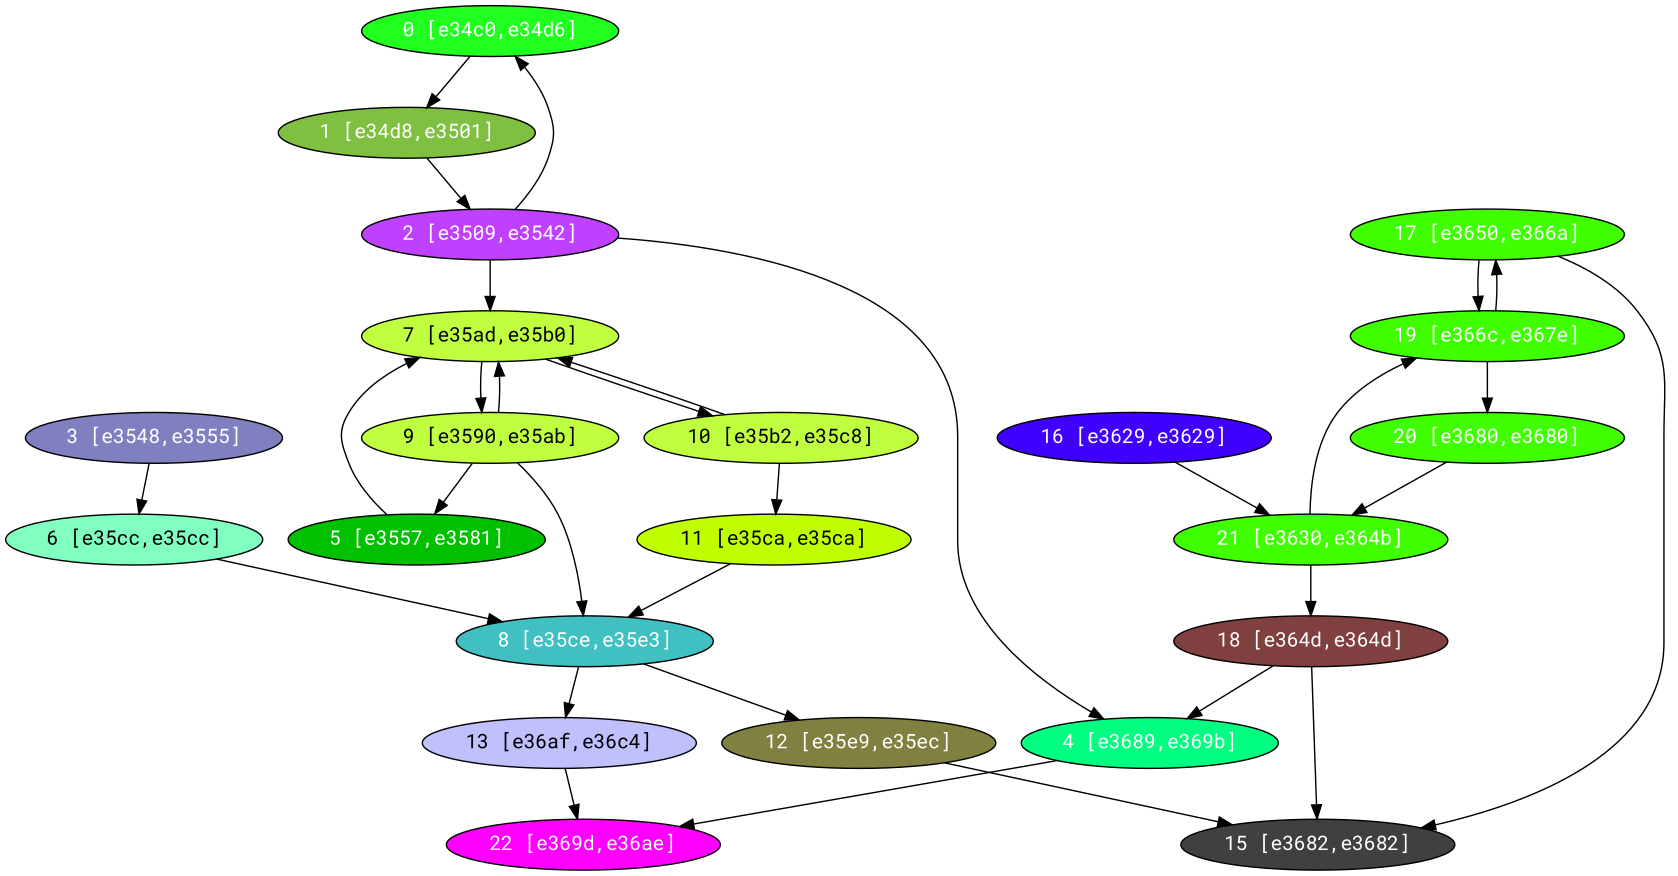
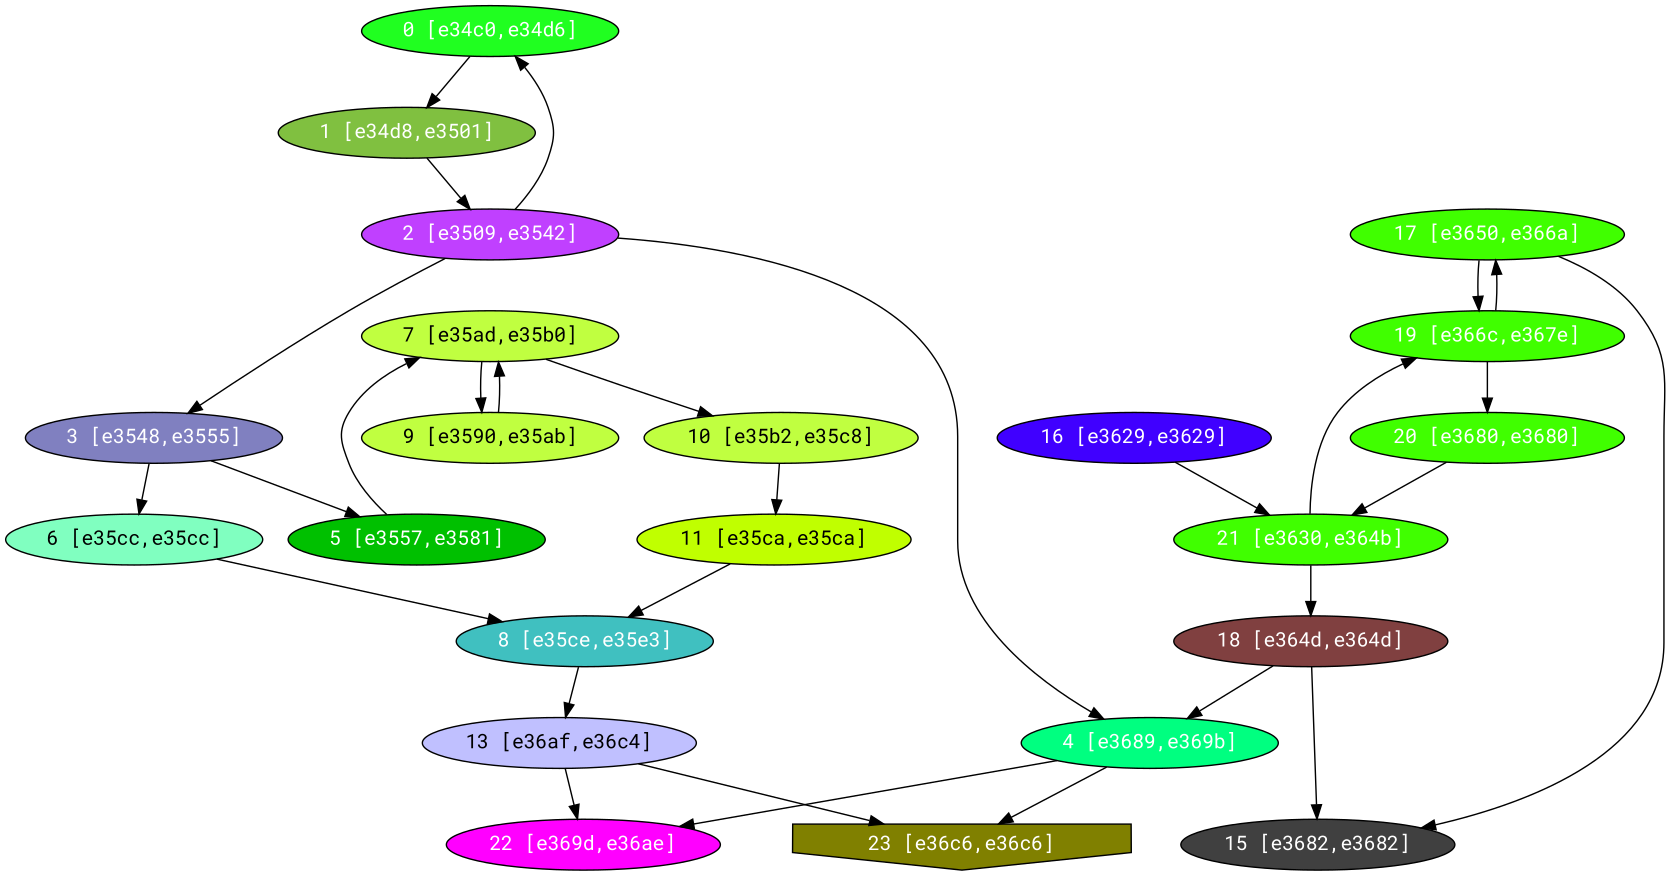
(490, 278) -> (320, 328)
(648, 388) -> none
(458, 483) -> (279, 486)
(563, 526) -> none
(859, 743) -> none
none -> (962, 845)
